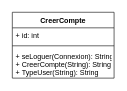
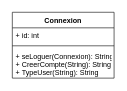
(63, 20) -> (63, 20)
